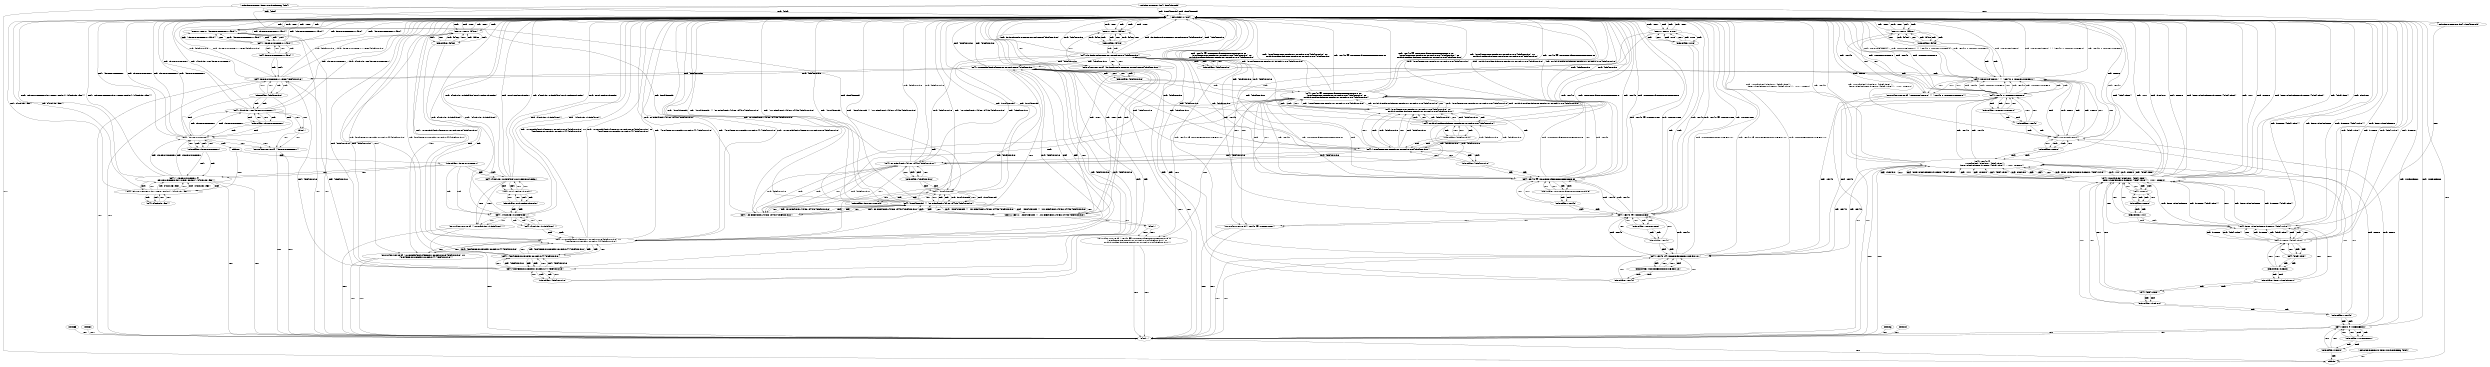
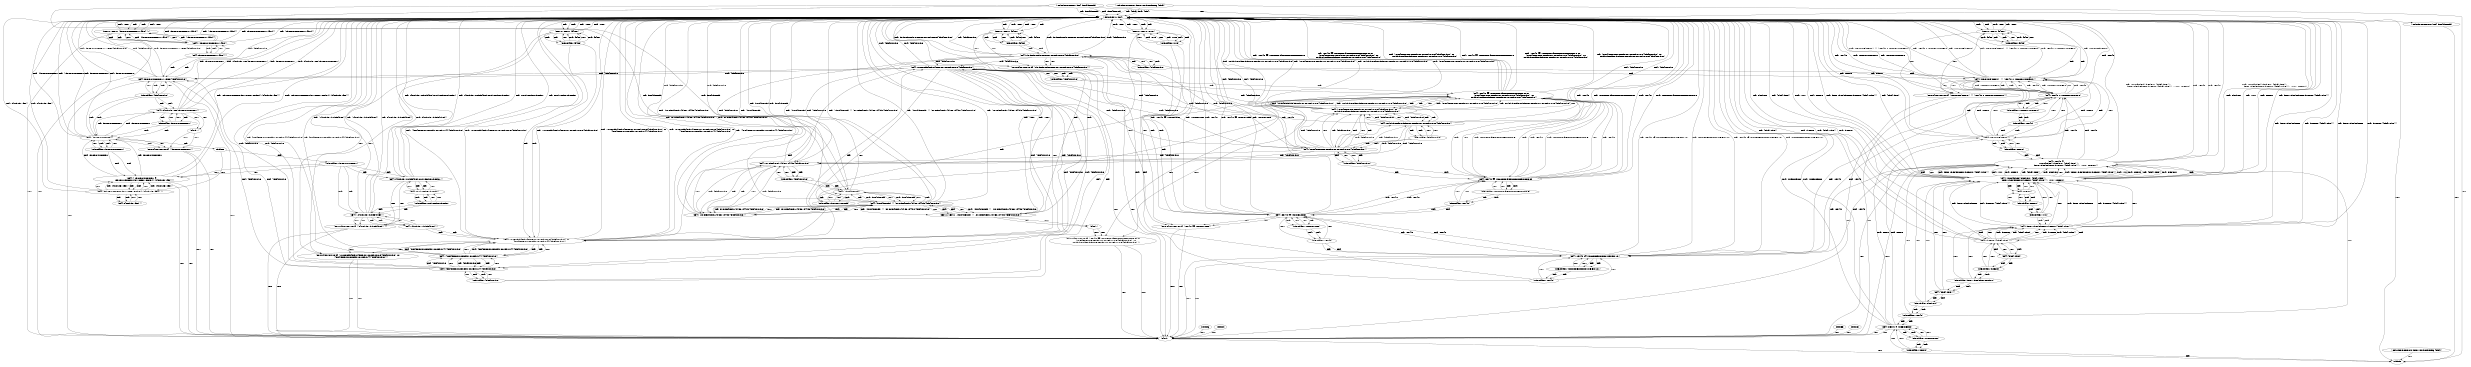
(2418, 160) -> (2454, 212)
(477, 227) -> (360, 227)
(2278, 281) -> (1974, 281)
